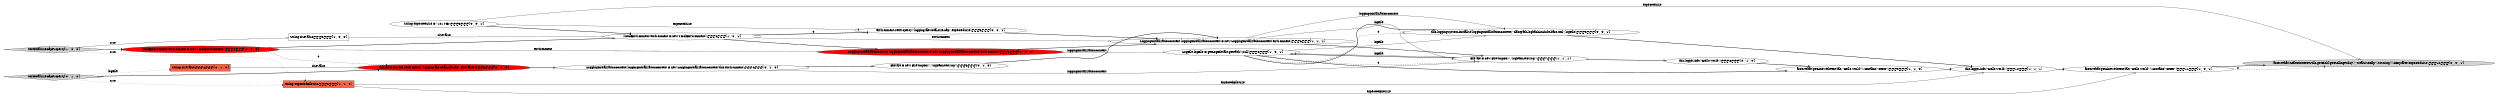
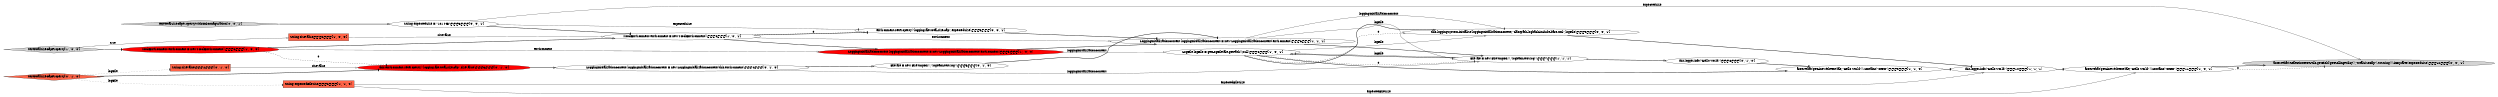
none -> (200, 24)
(319, 37) -> (319, 37)
(194, 55) -> none
(54, 77) -> (54, 77)
(113, 81) -> (113, 81)
